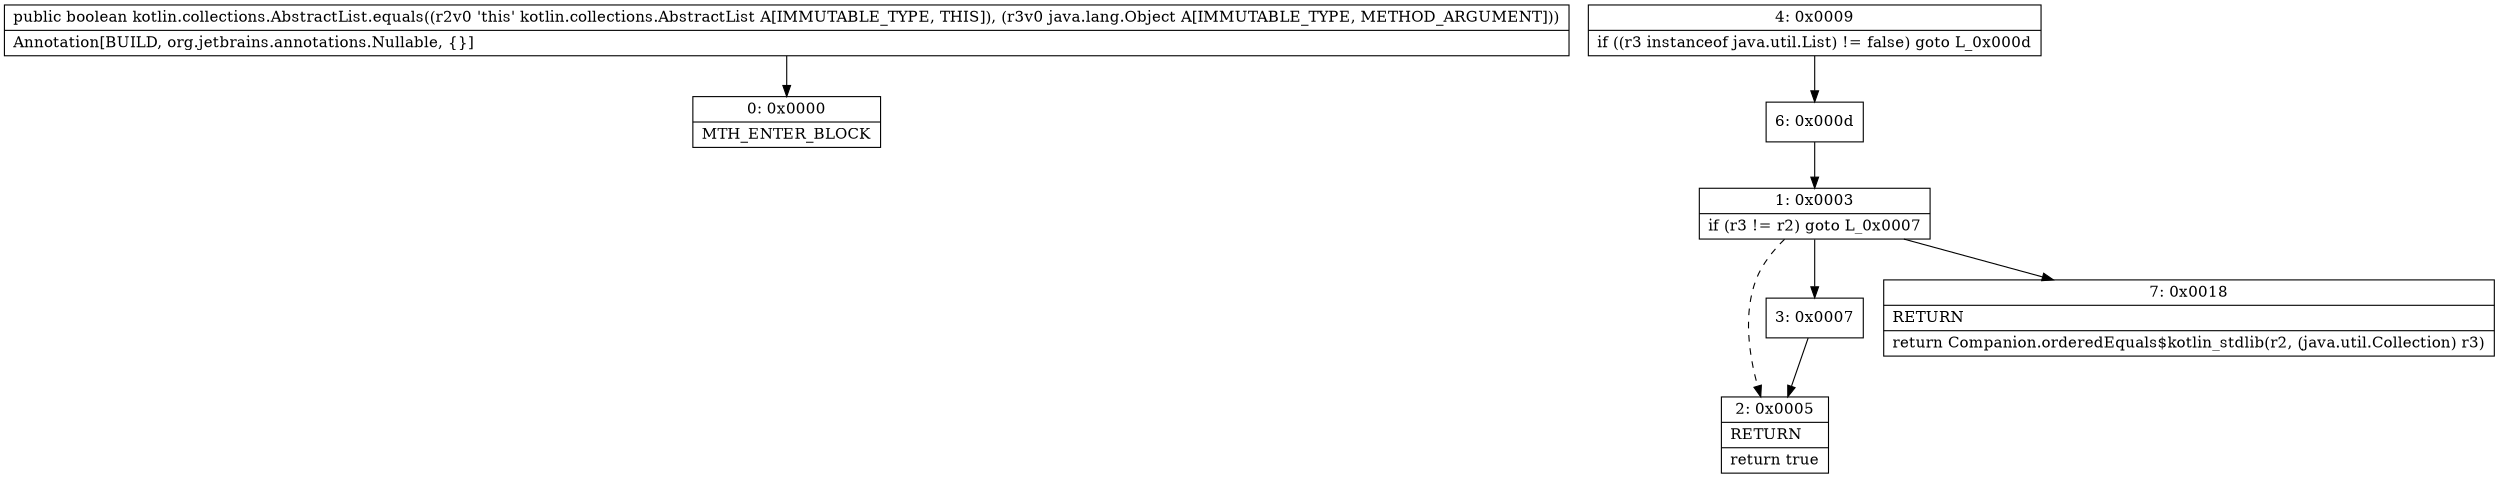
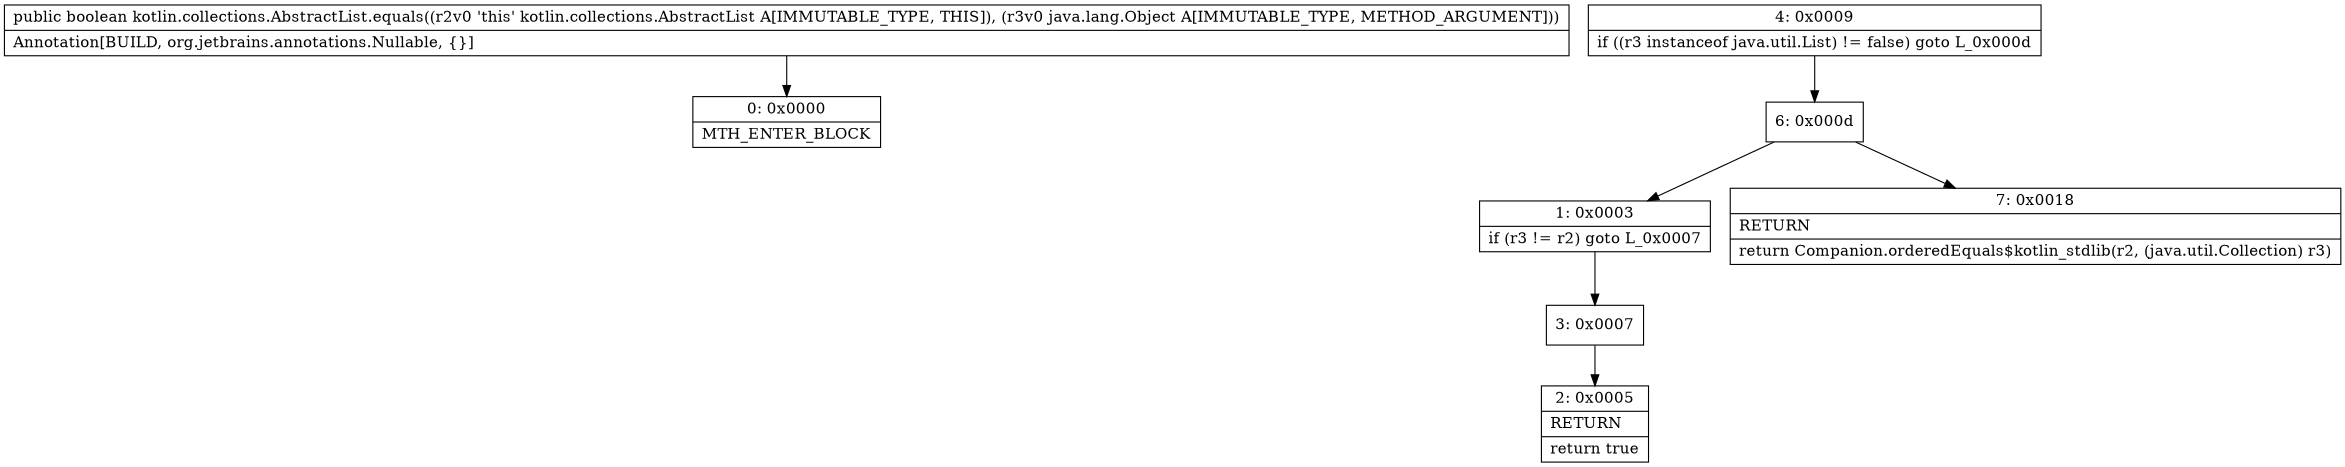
(1973, 258) -> (1900, 163)
(1749, 308) -> none
